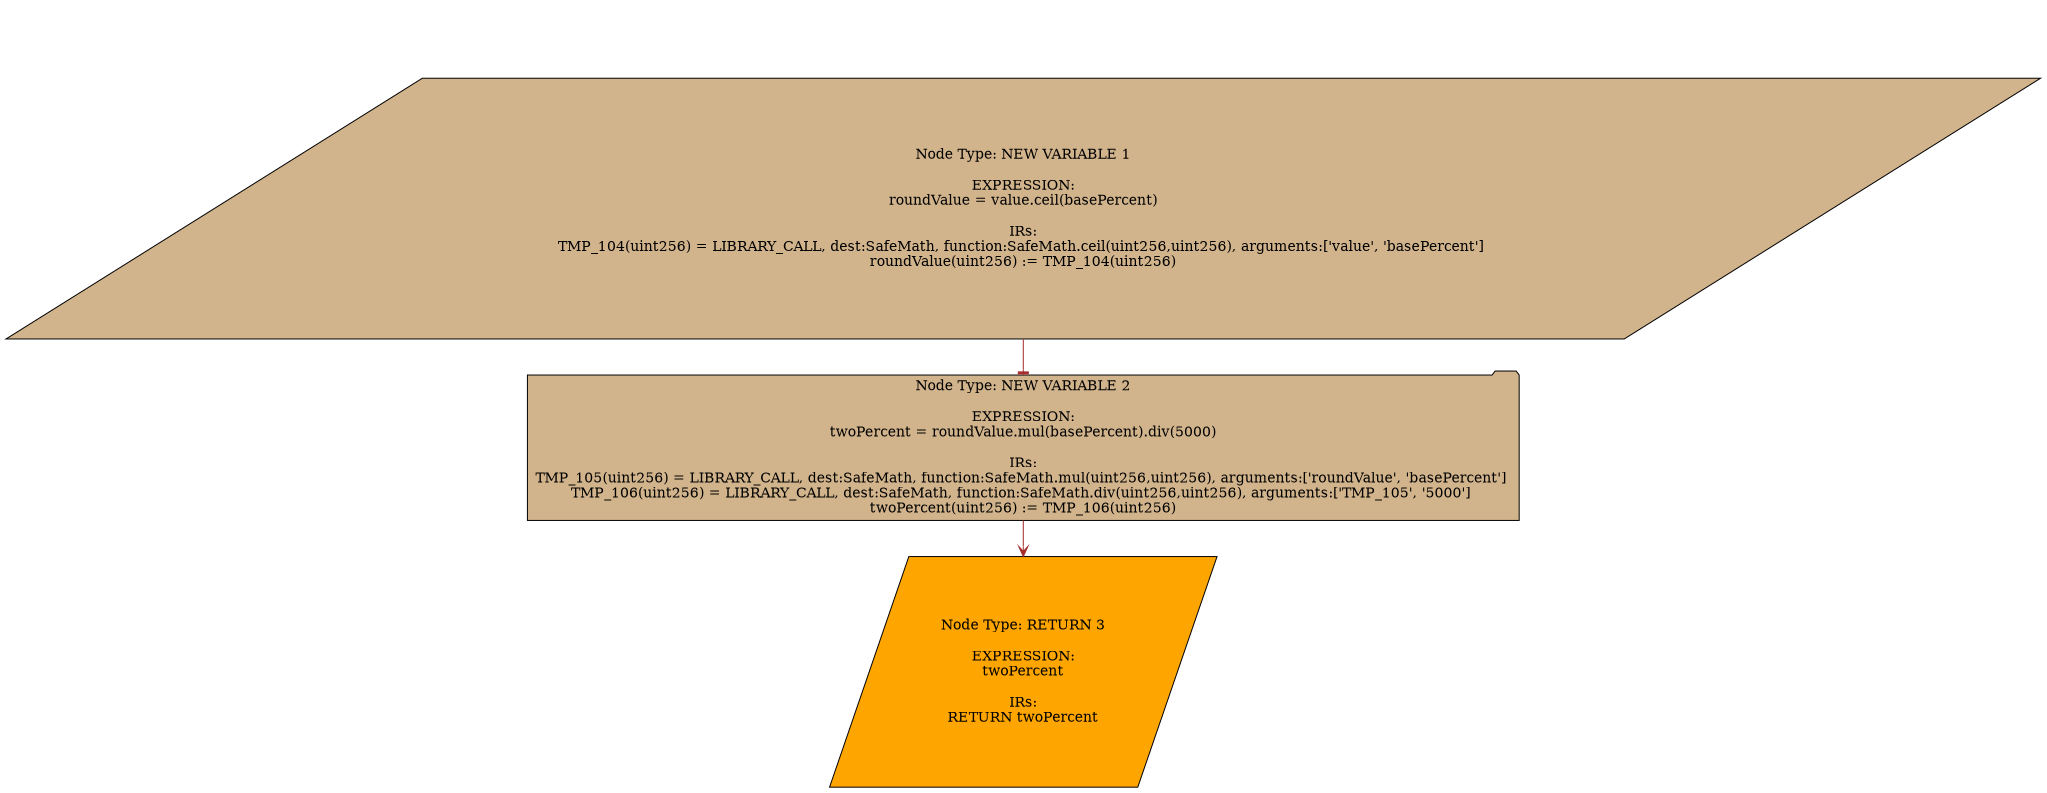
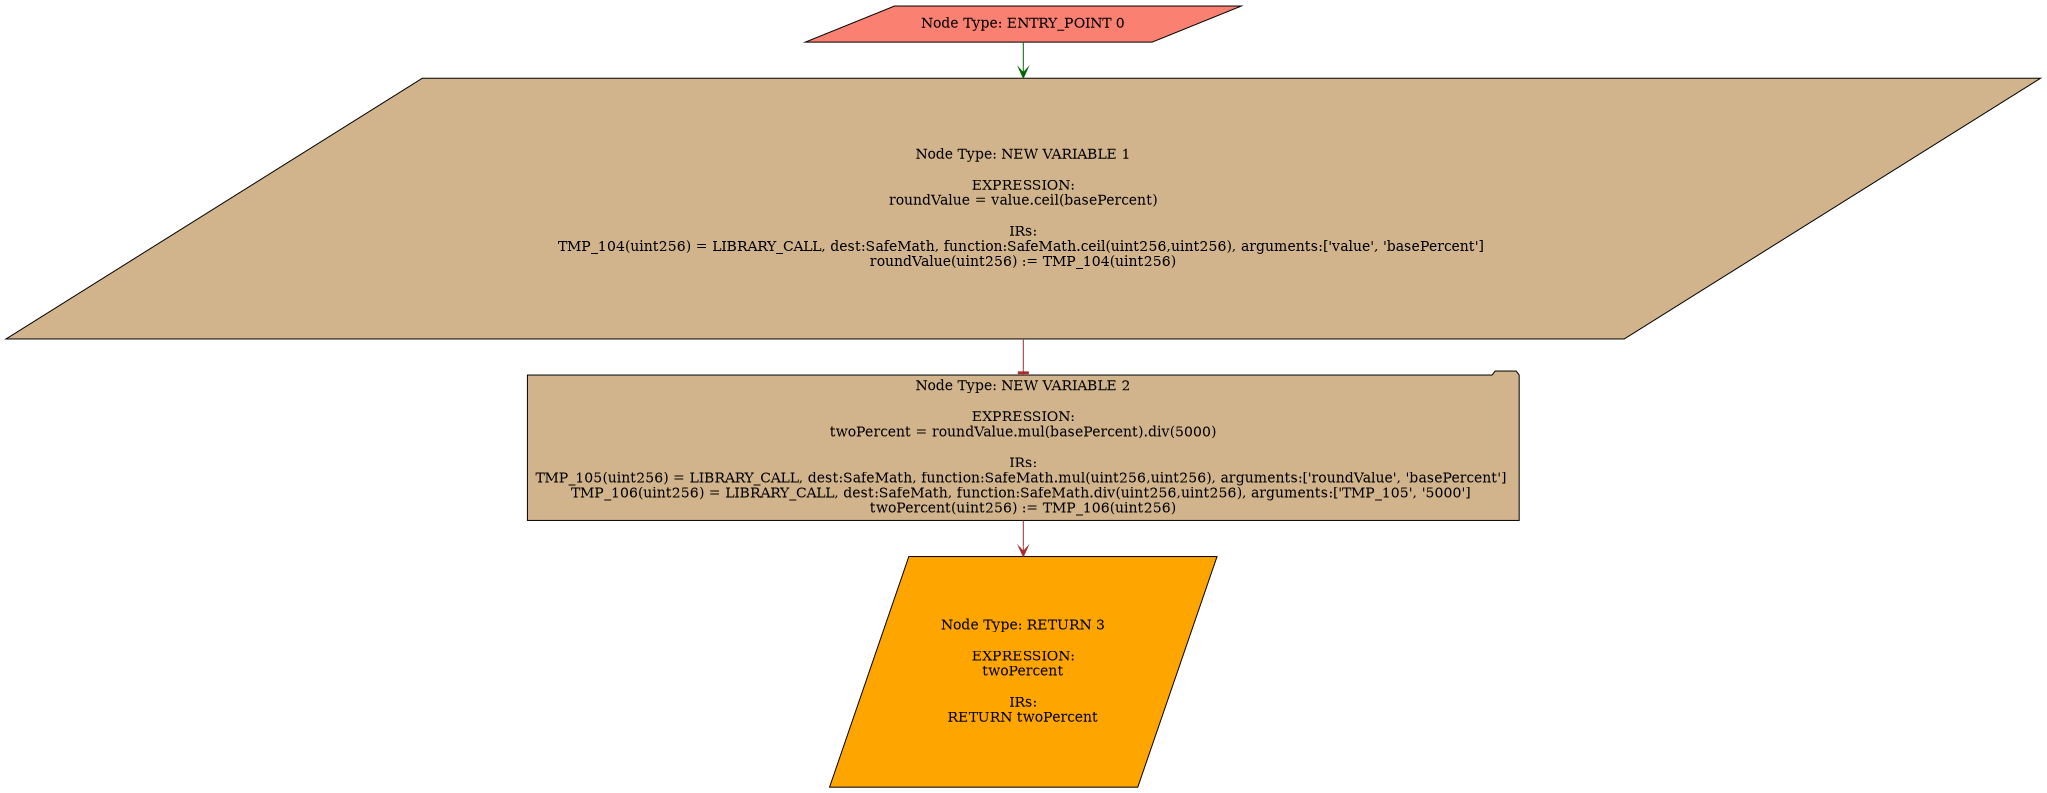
none -> (1023, 24)
